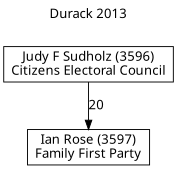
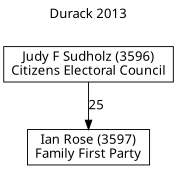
(96, 106) -> (96, 106)
